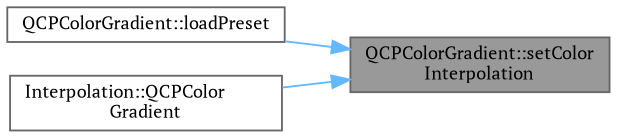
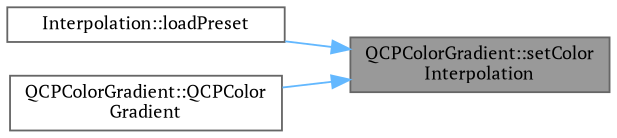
(146, 25) -> (146, 25)
(146, 103) -> (146, 103)
